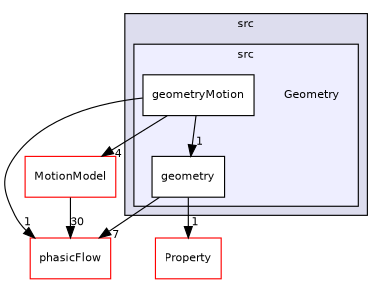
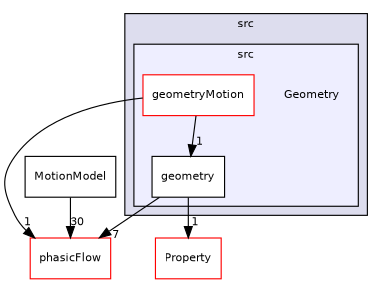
(199, 95) -> (199, 95)
(141, 132) -> none
(70, 177) -> (70, 177)
